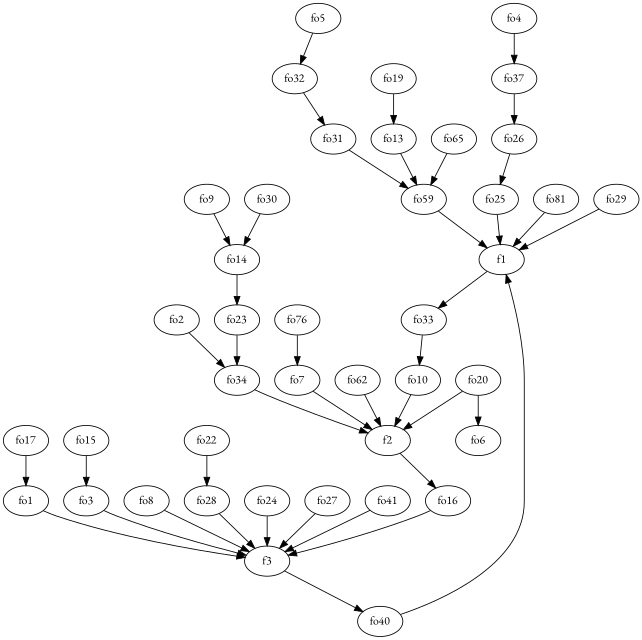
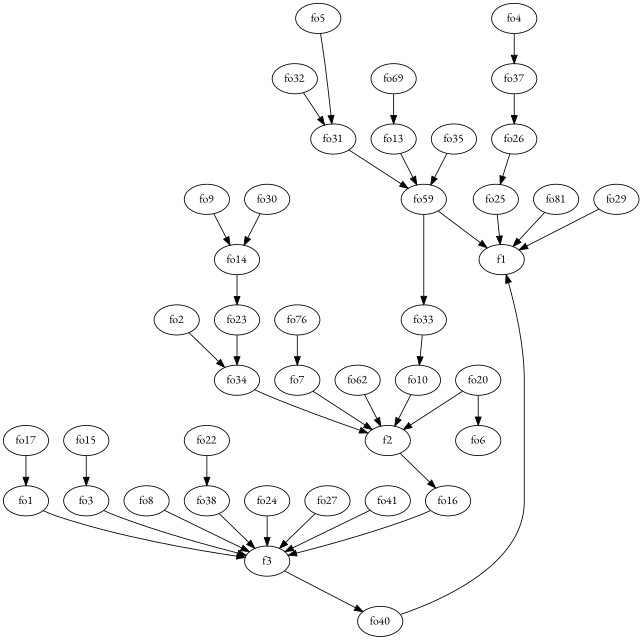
(308, 45) -> (326, 74)
(394, 79) -> (394, 79)
(454, 139) -> (454, 139)
(466, 287) -> (424, 255)
(207, 501) -> (207, 501)
